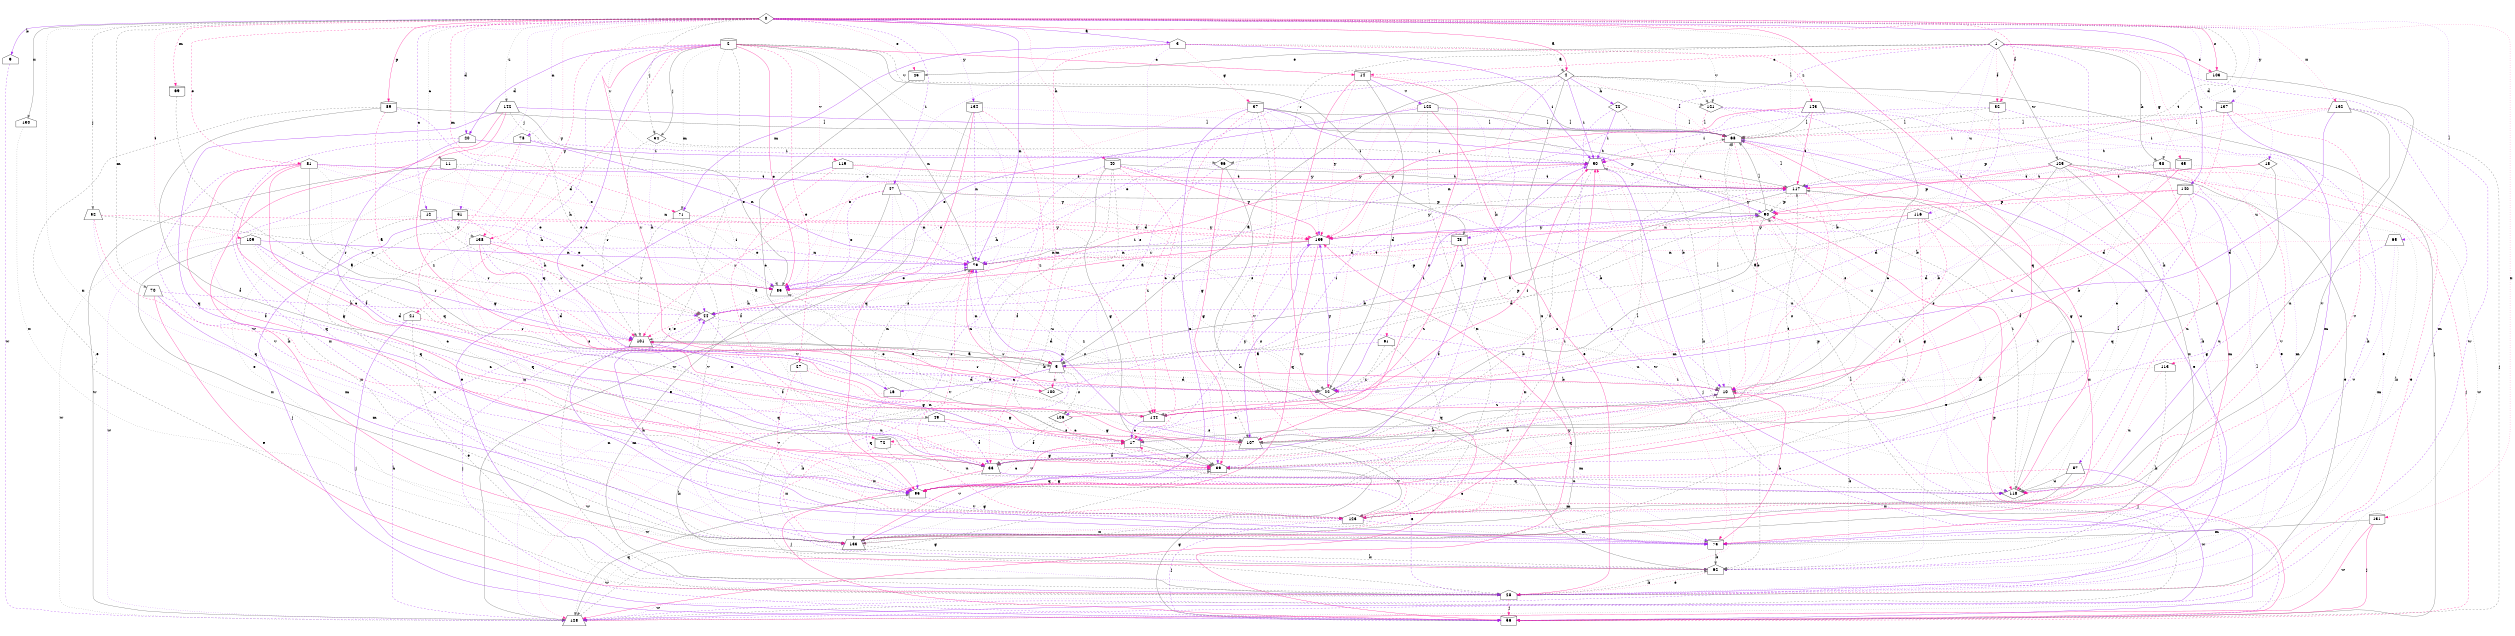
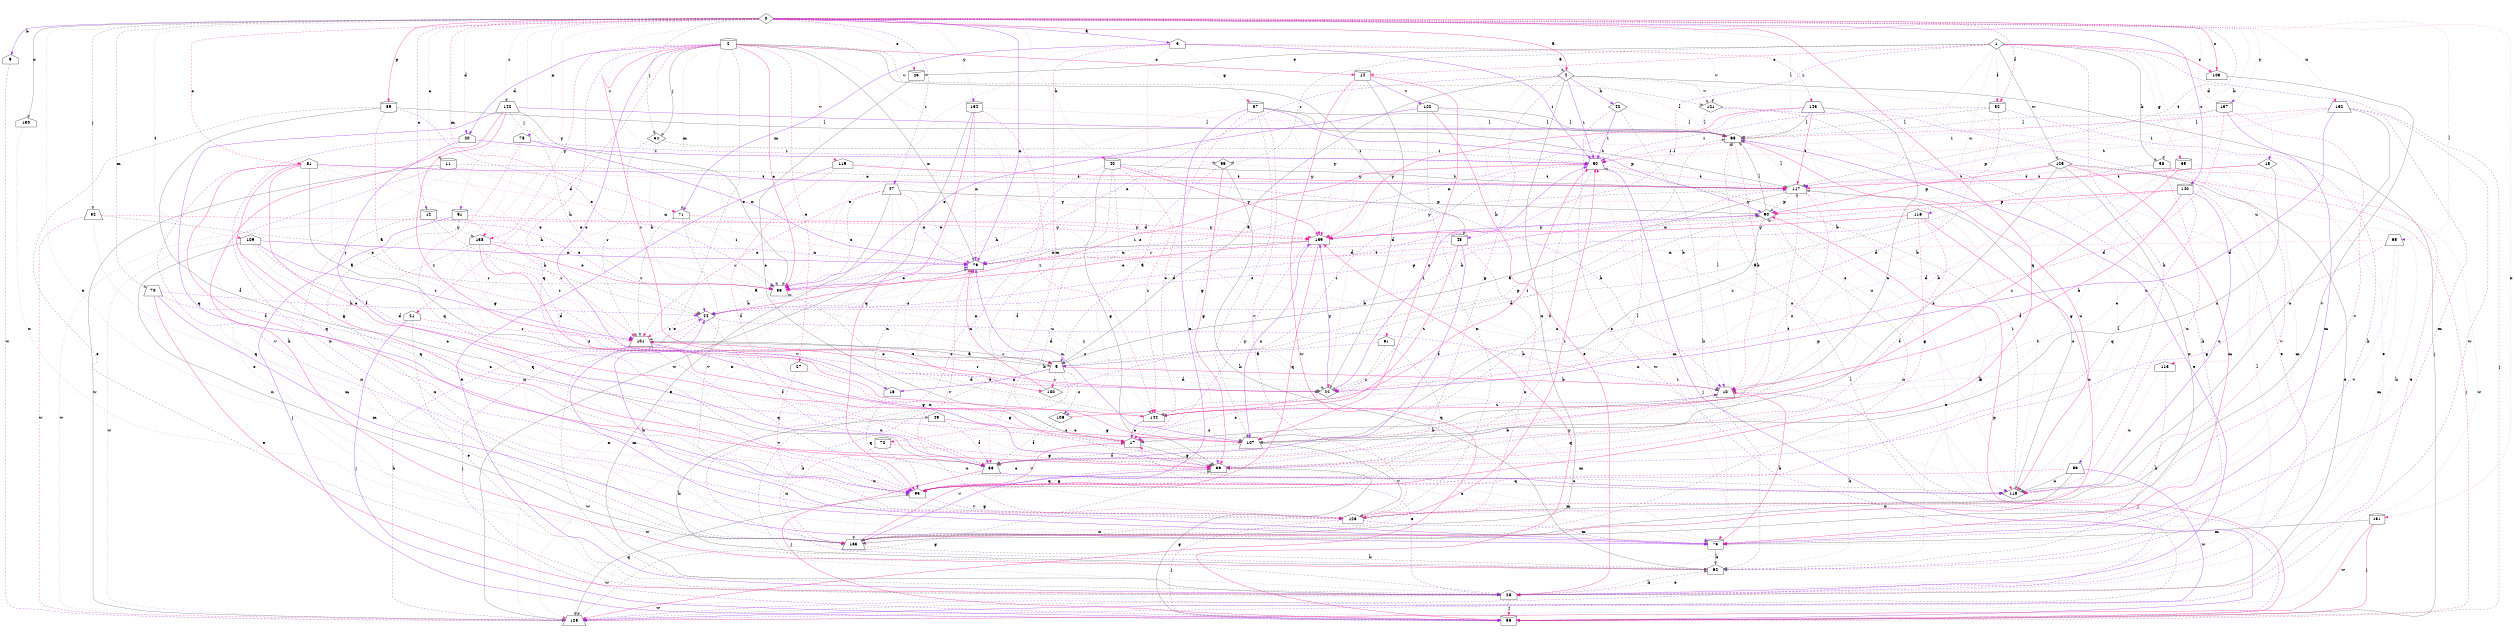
(177, 91) -> none
(429, 387) -> (71, 611)
(2076, 468) -> (2076, 468)
